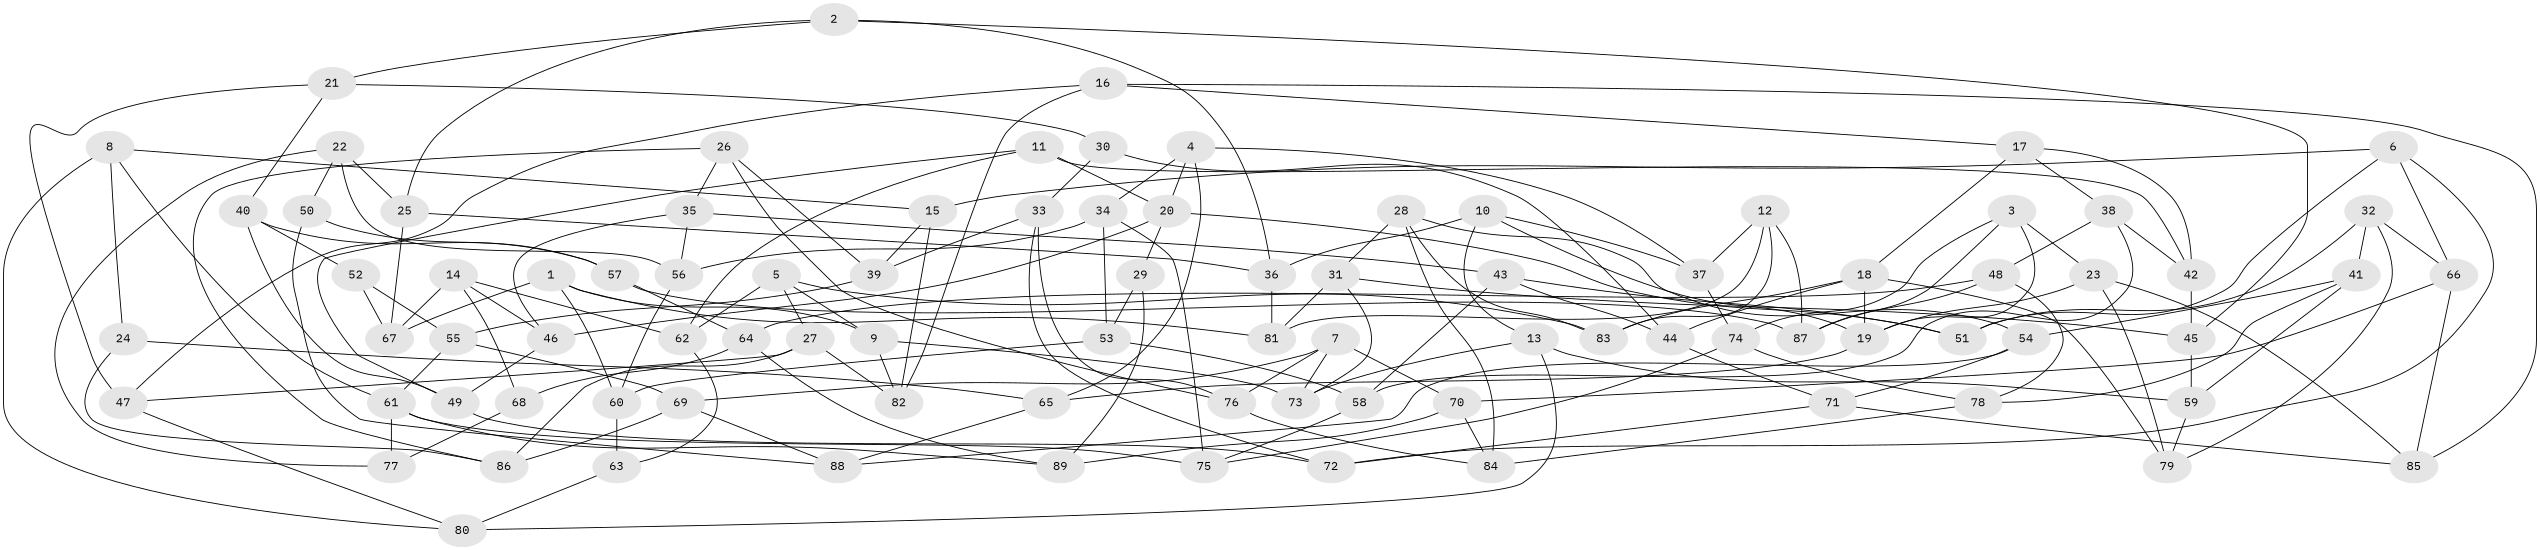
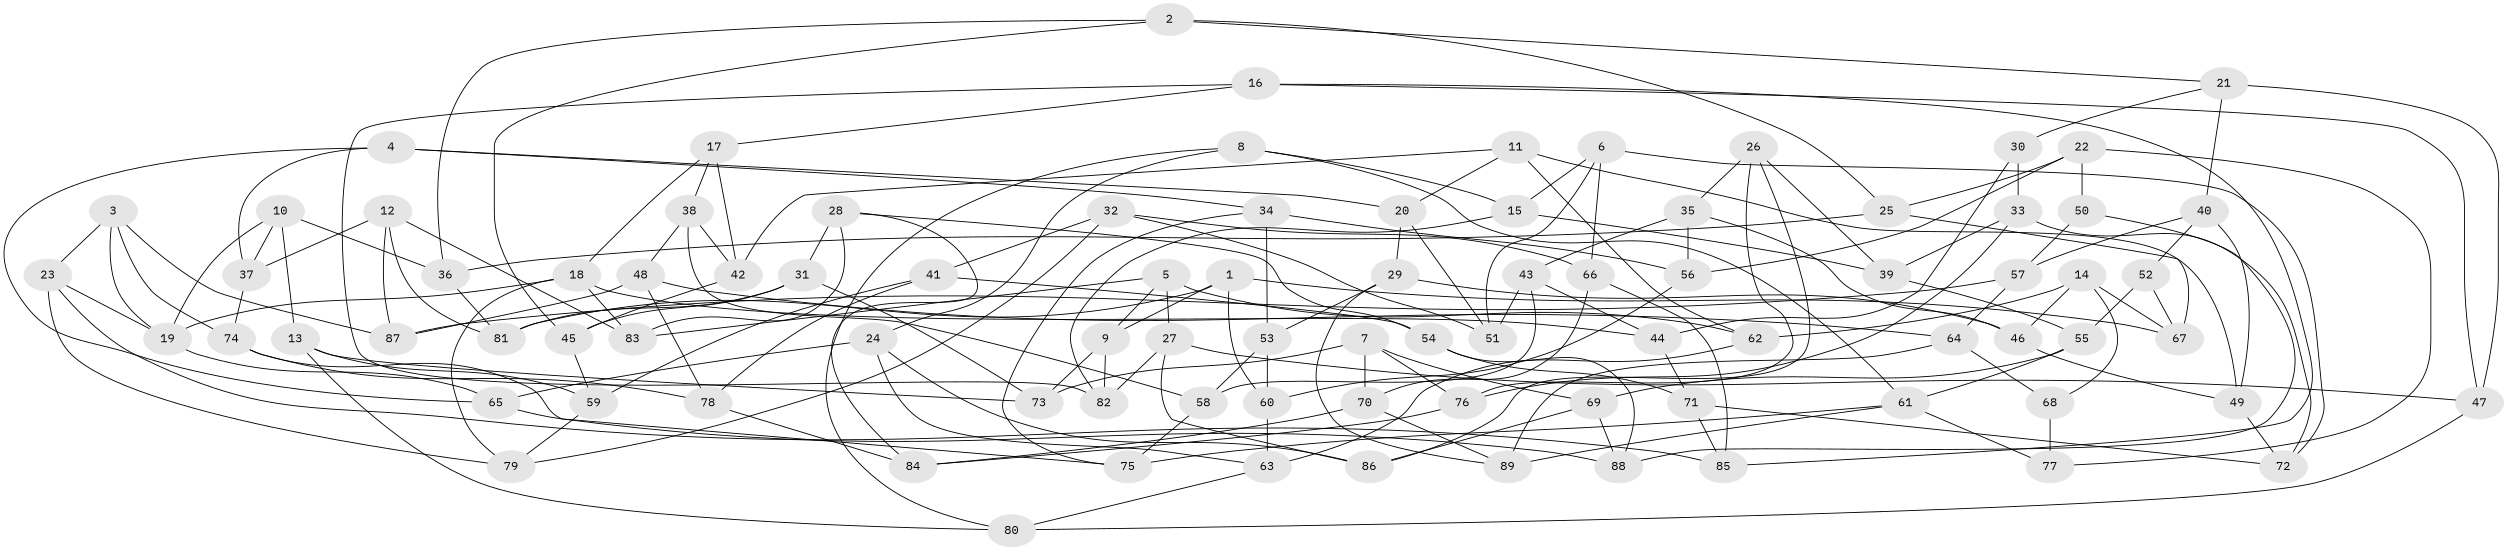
(836, 301) -> (1710, 296)
none -> (1052, 444)
